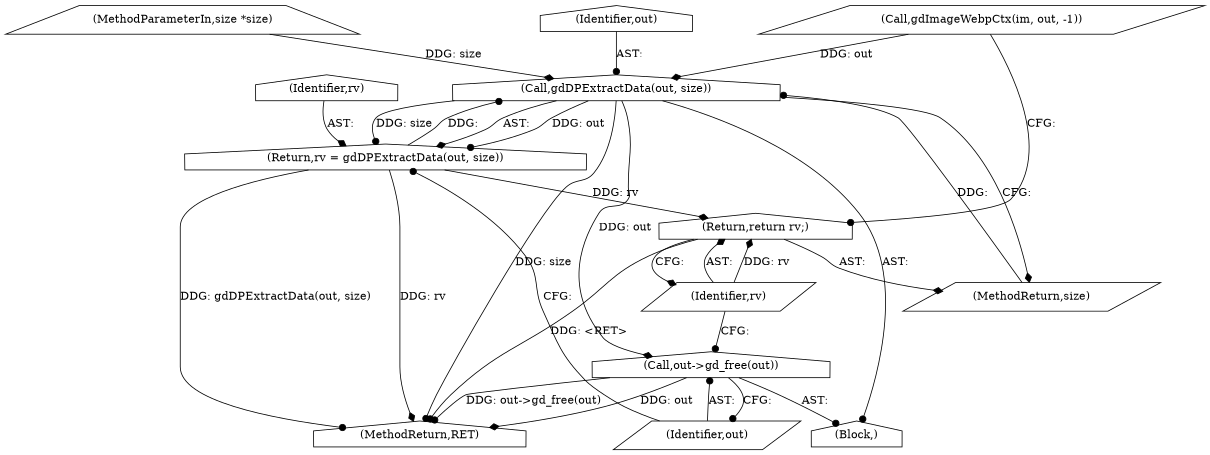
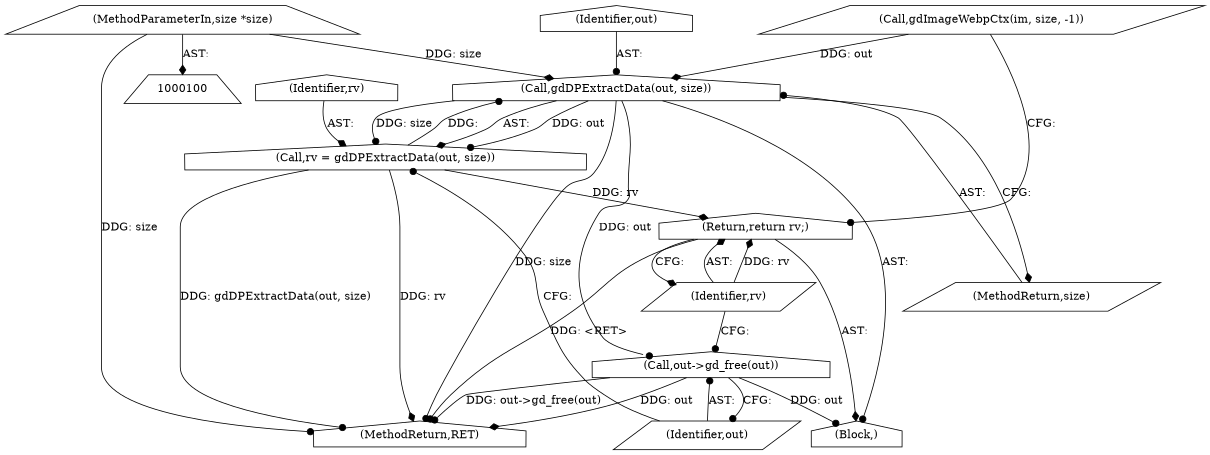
(982, 20) -> (982, 20)
none -> (183, 89)
(386, 158) -> (386, 158)
(974, 193) -> (974, 193)
(589, 233) -> (589, 233)
(855, 274) -> (835, 315)
none -> (101, 303)
(817, 401) -> (817, 401)
